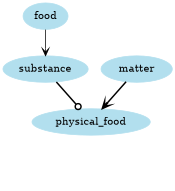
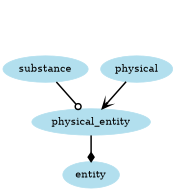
(46, 16) -> none
(137, 69) -> (137, 69)
(91, 122) -> (91, 122)
none -> (91, 175)
